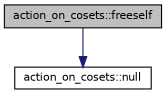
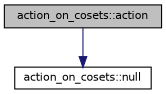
(83, 16) -> (83, 16)
